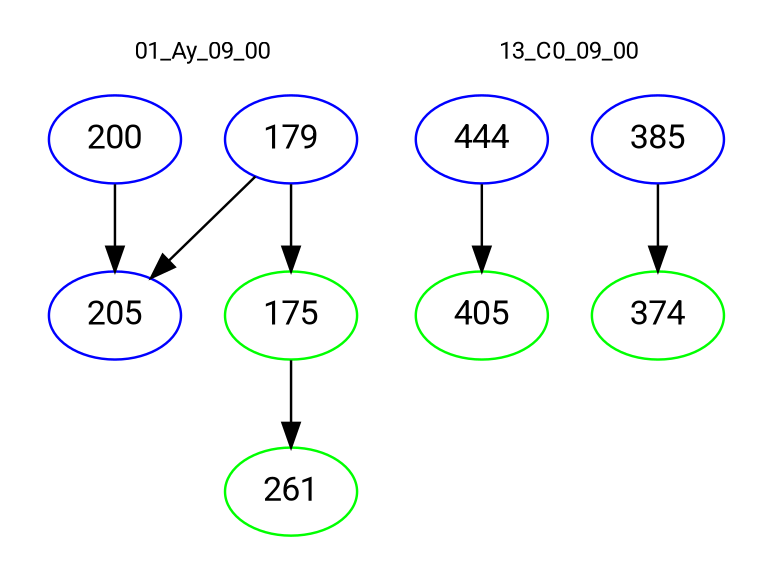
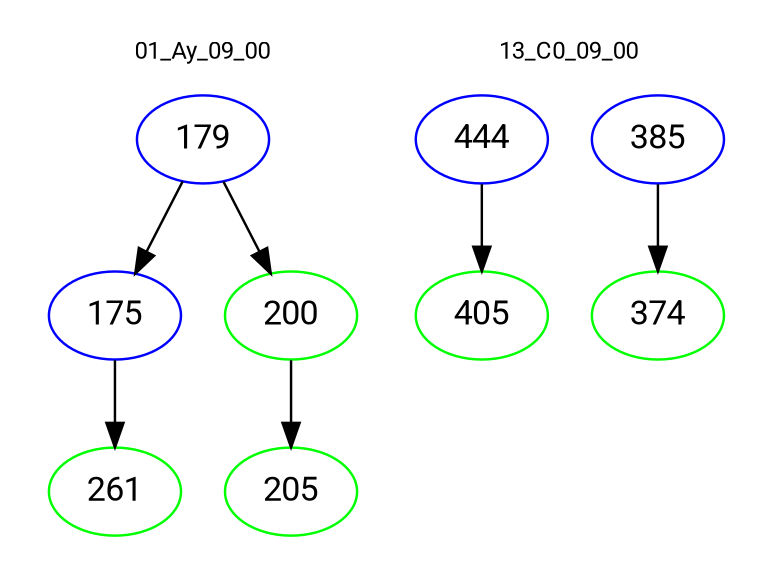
(115, 139) -> (291, 316)
(212, 219) -> (241, 217)
(115, 316) -> (291, 492)
(291, 316) -> (115, 316)
